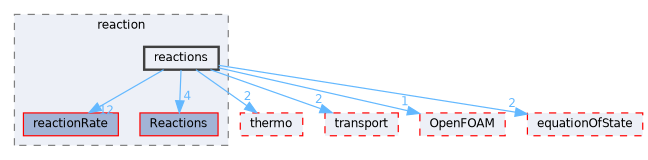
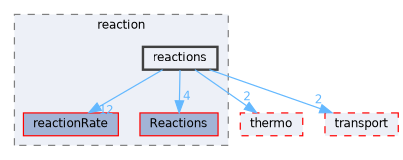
(463, 124) -> none
(585, 124) -> none
